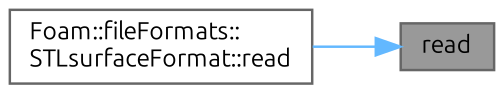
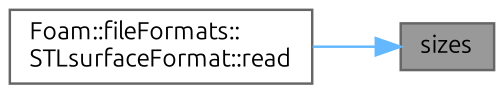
(447, 47) -> (447, 47)
